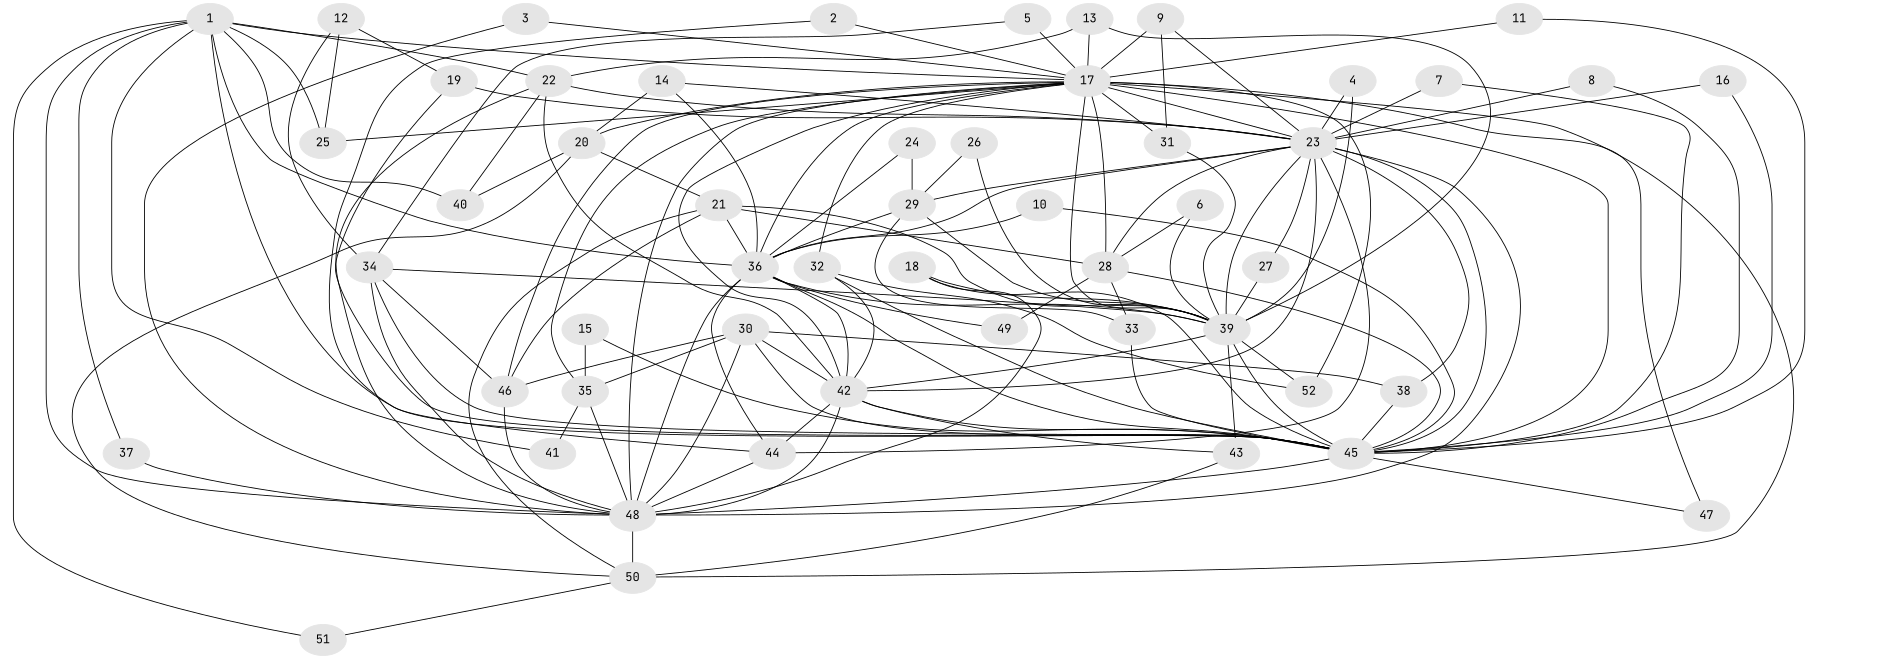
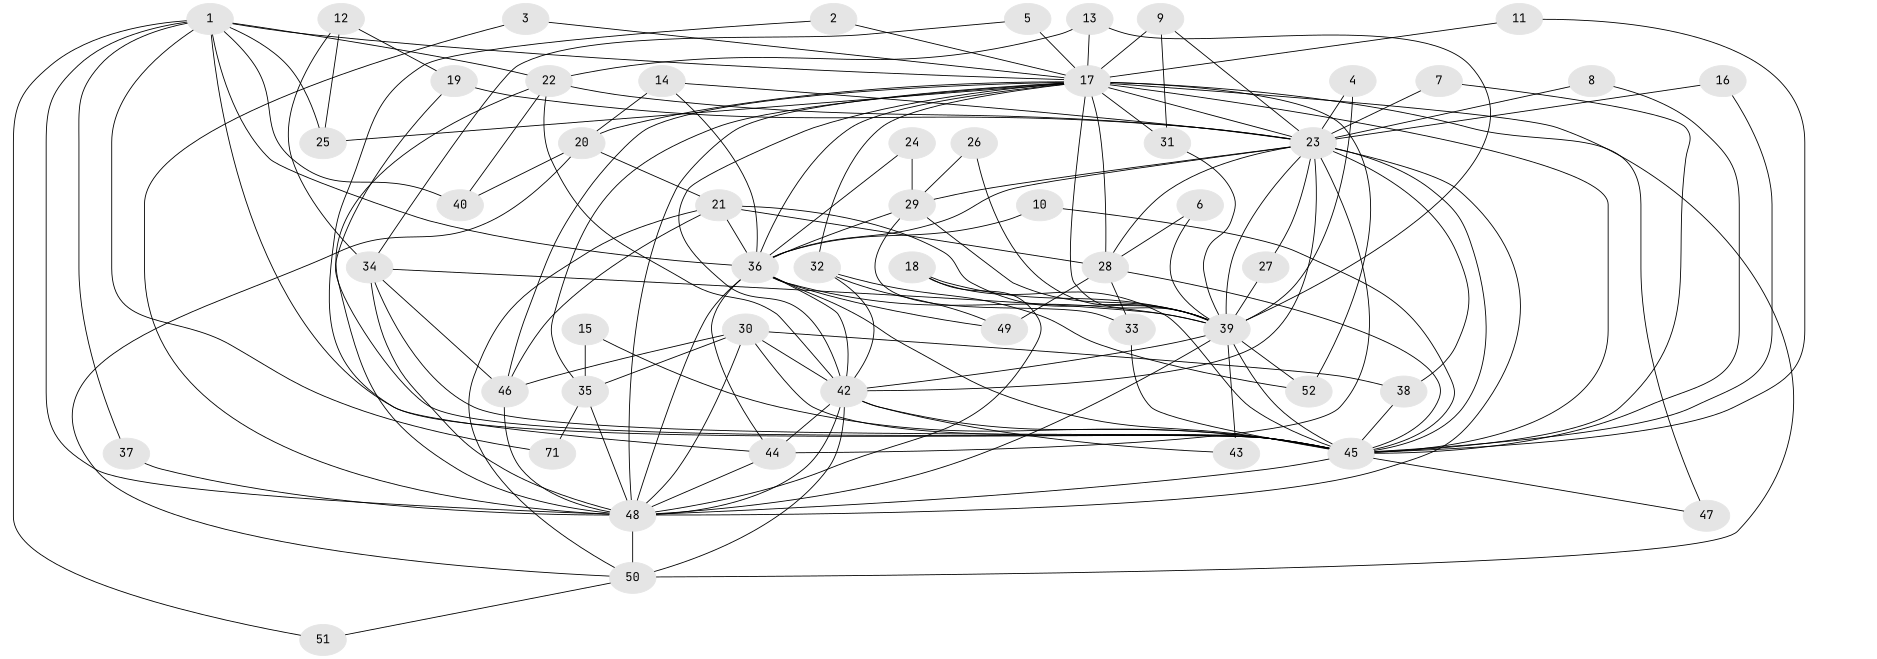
(1073, 388) -> (911, 298)
(552, 454) -> (552, 454)
none -> (945, 466)
(940, 537) -> (771, 520)
